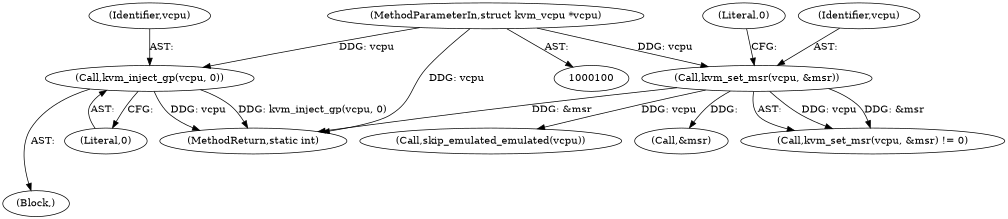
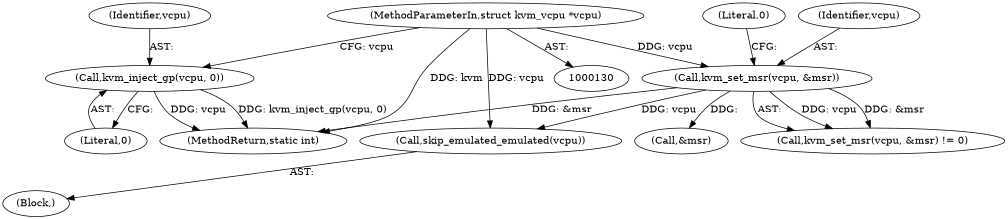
(367, 47) -> (367, 47)
none -> (488, 75)
(457, 78) -> (457, 78)
(591, 78) -> (591, 78)
(35, 122) -> (245, 175)
